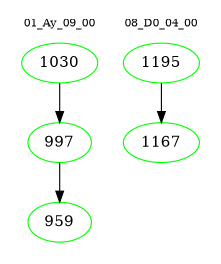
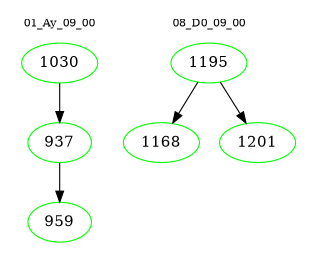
(161, 24) -> (210, 24)
(60, 143) -> (60, 143)
(161, 143) -> (161, 143)
none -> (258, 143)
